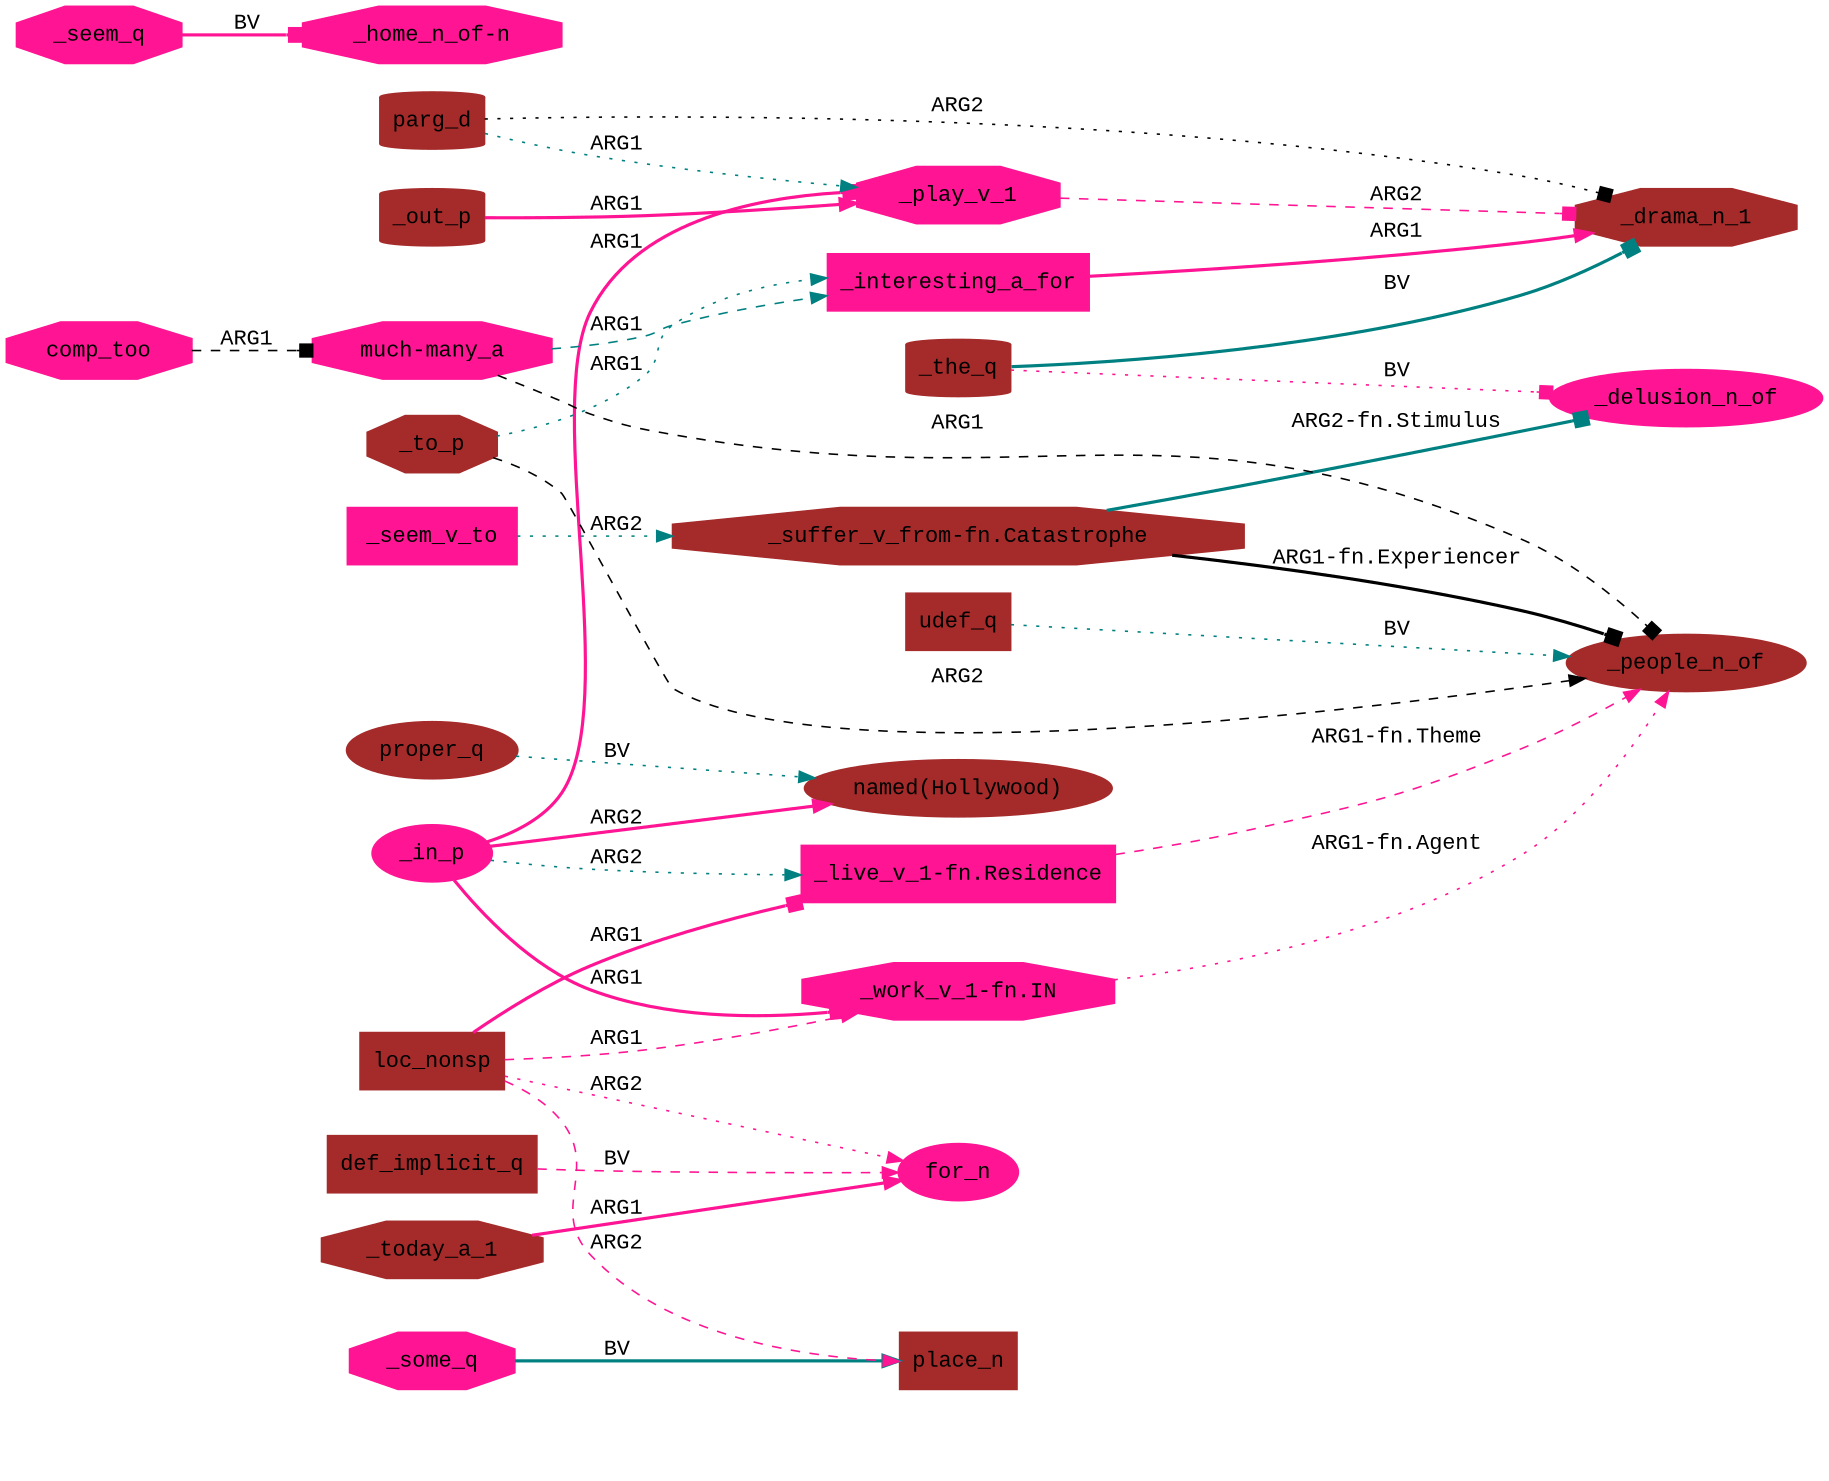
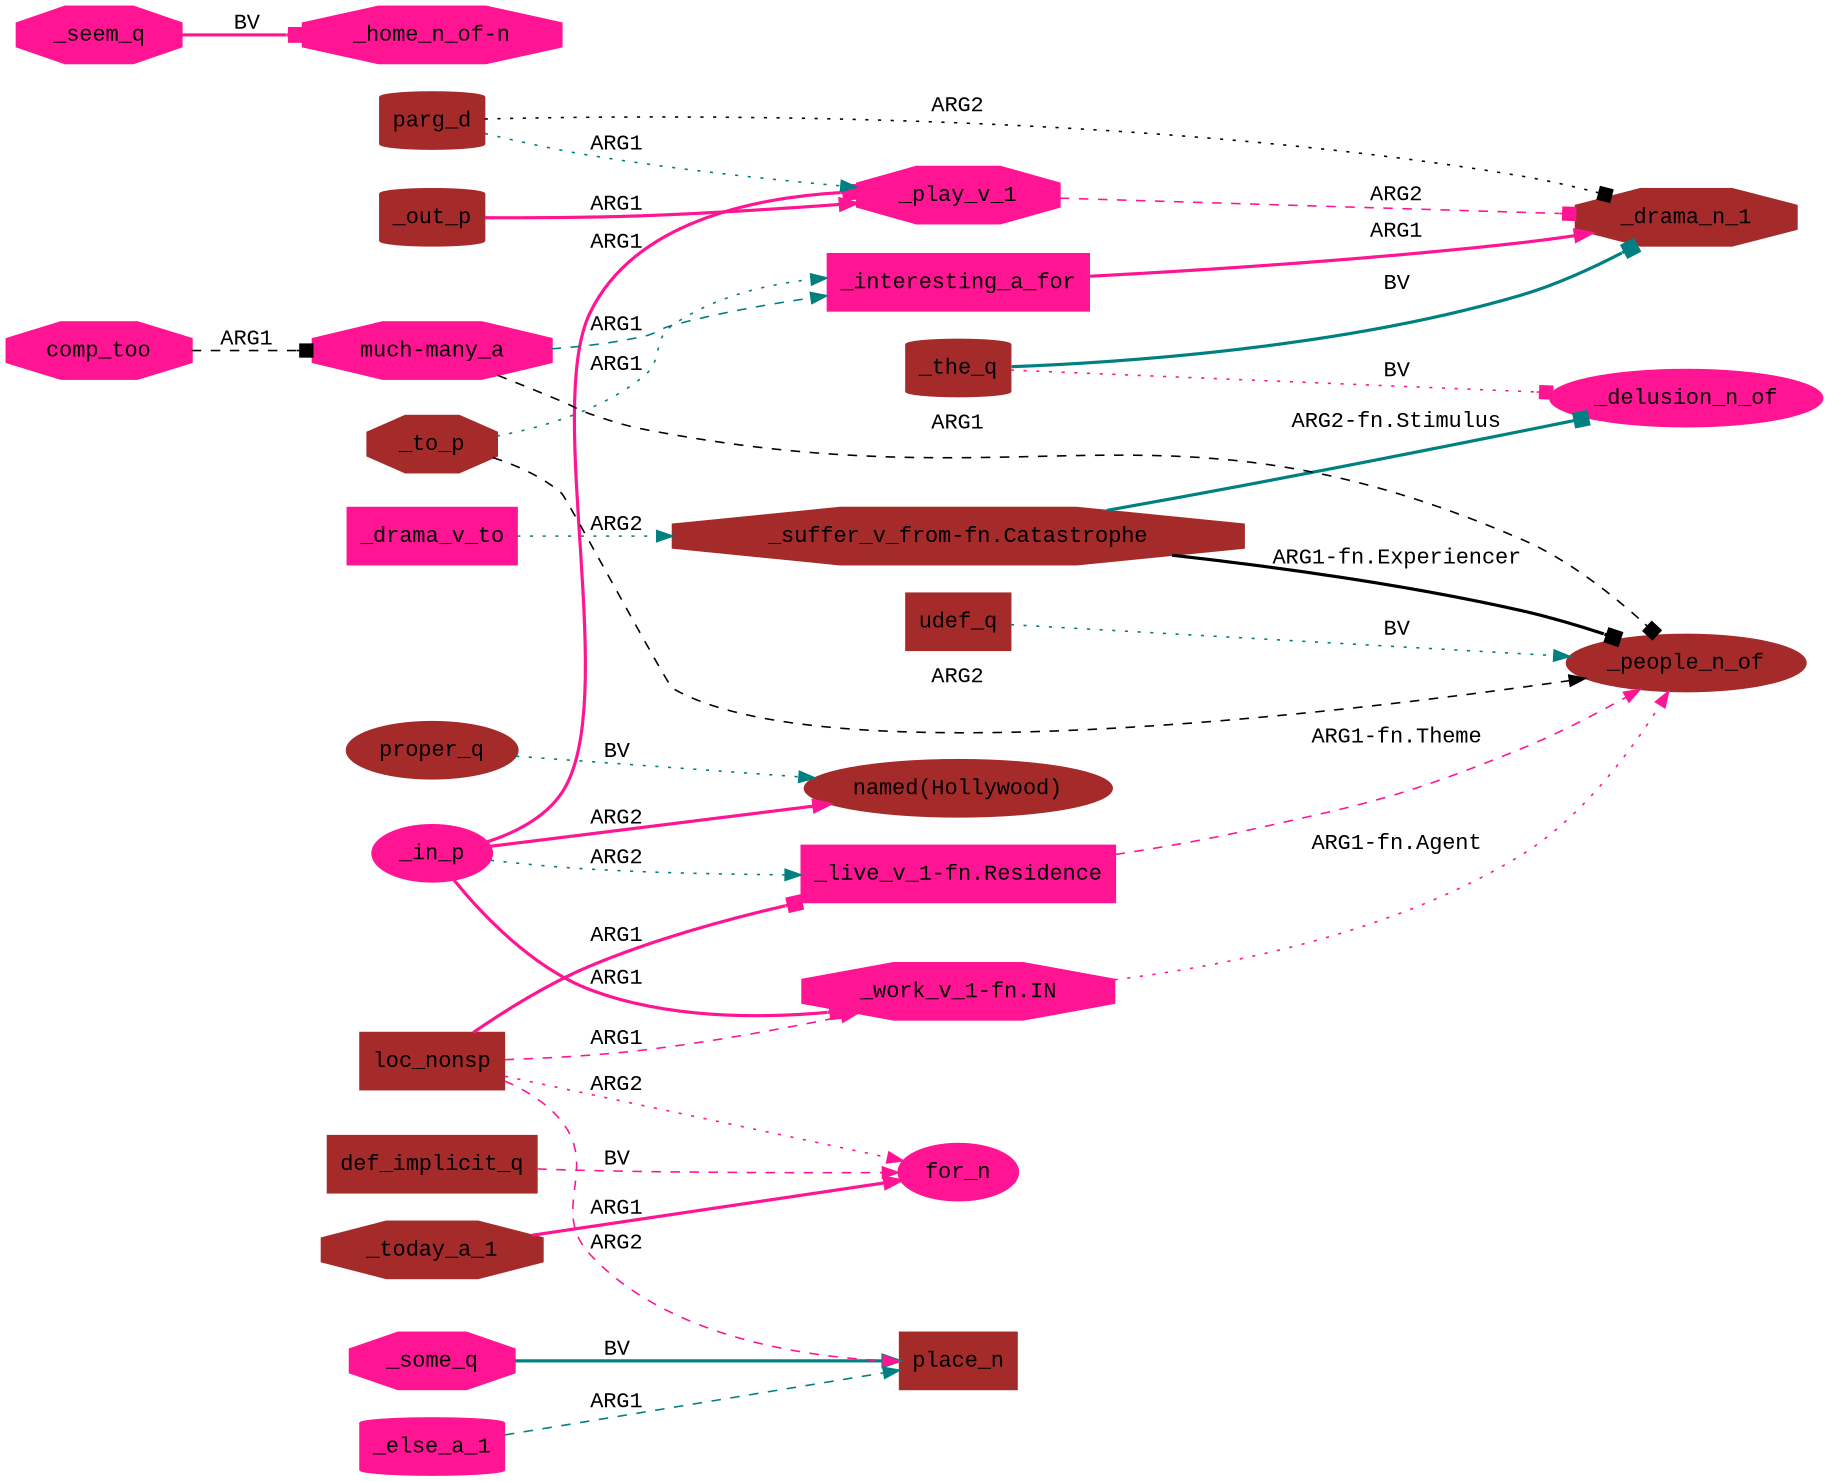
(432, 536) -> (432, 536)
none -> (432, 1447)
